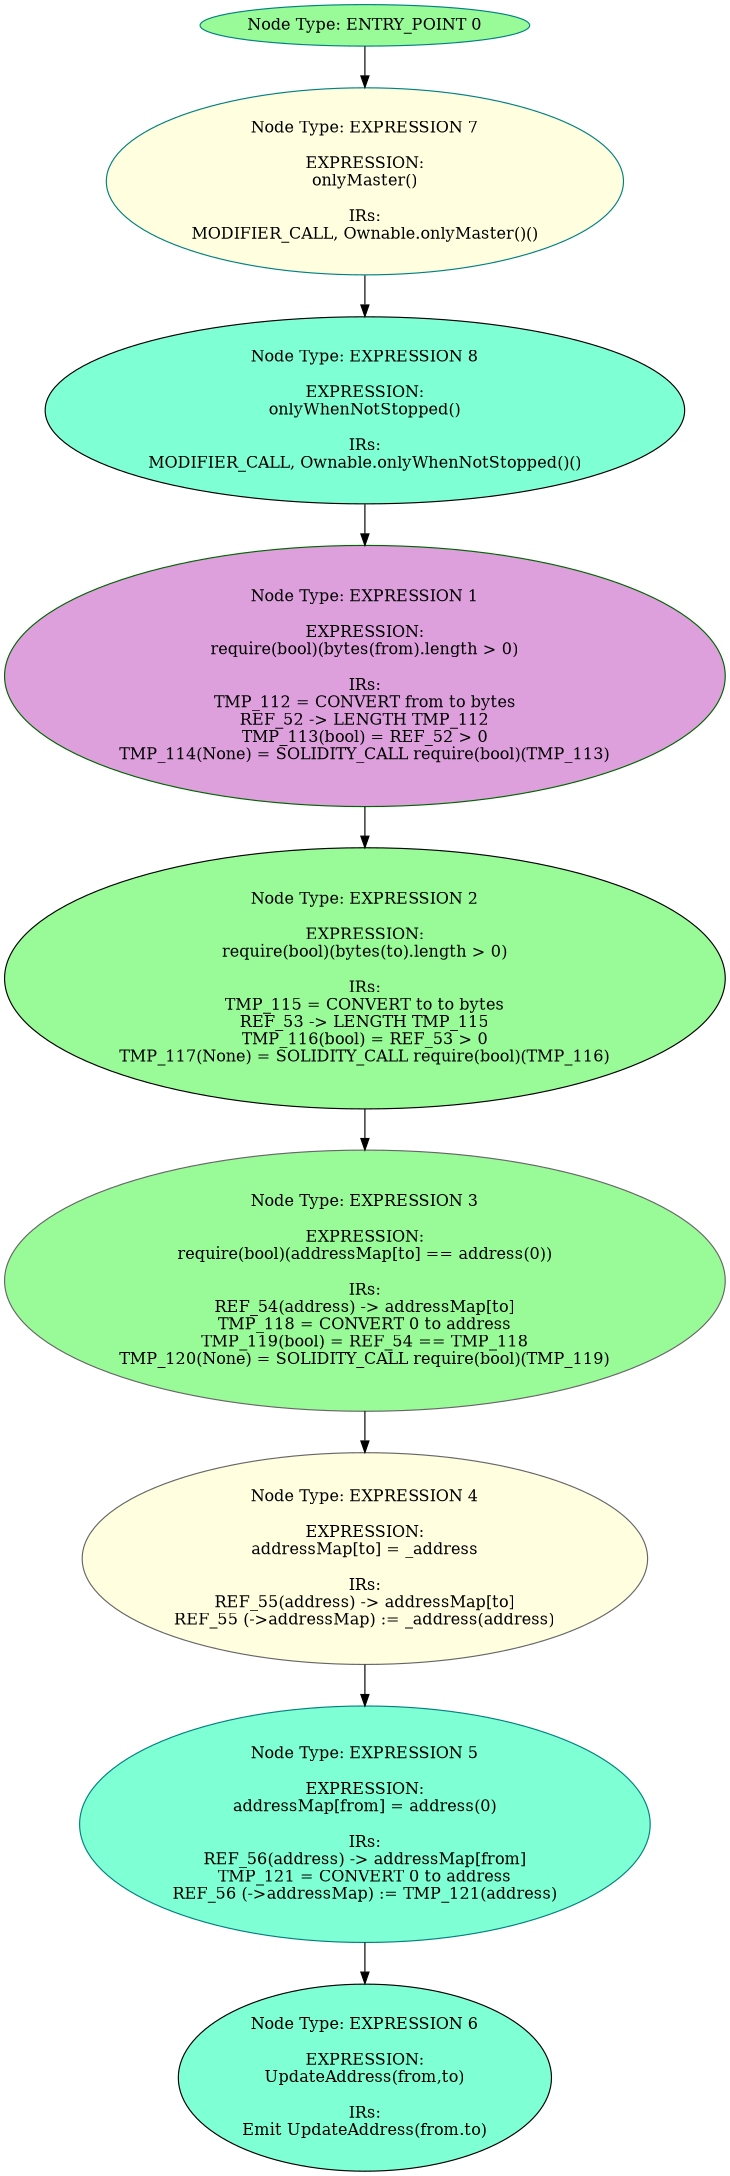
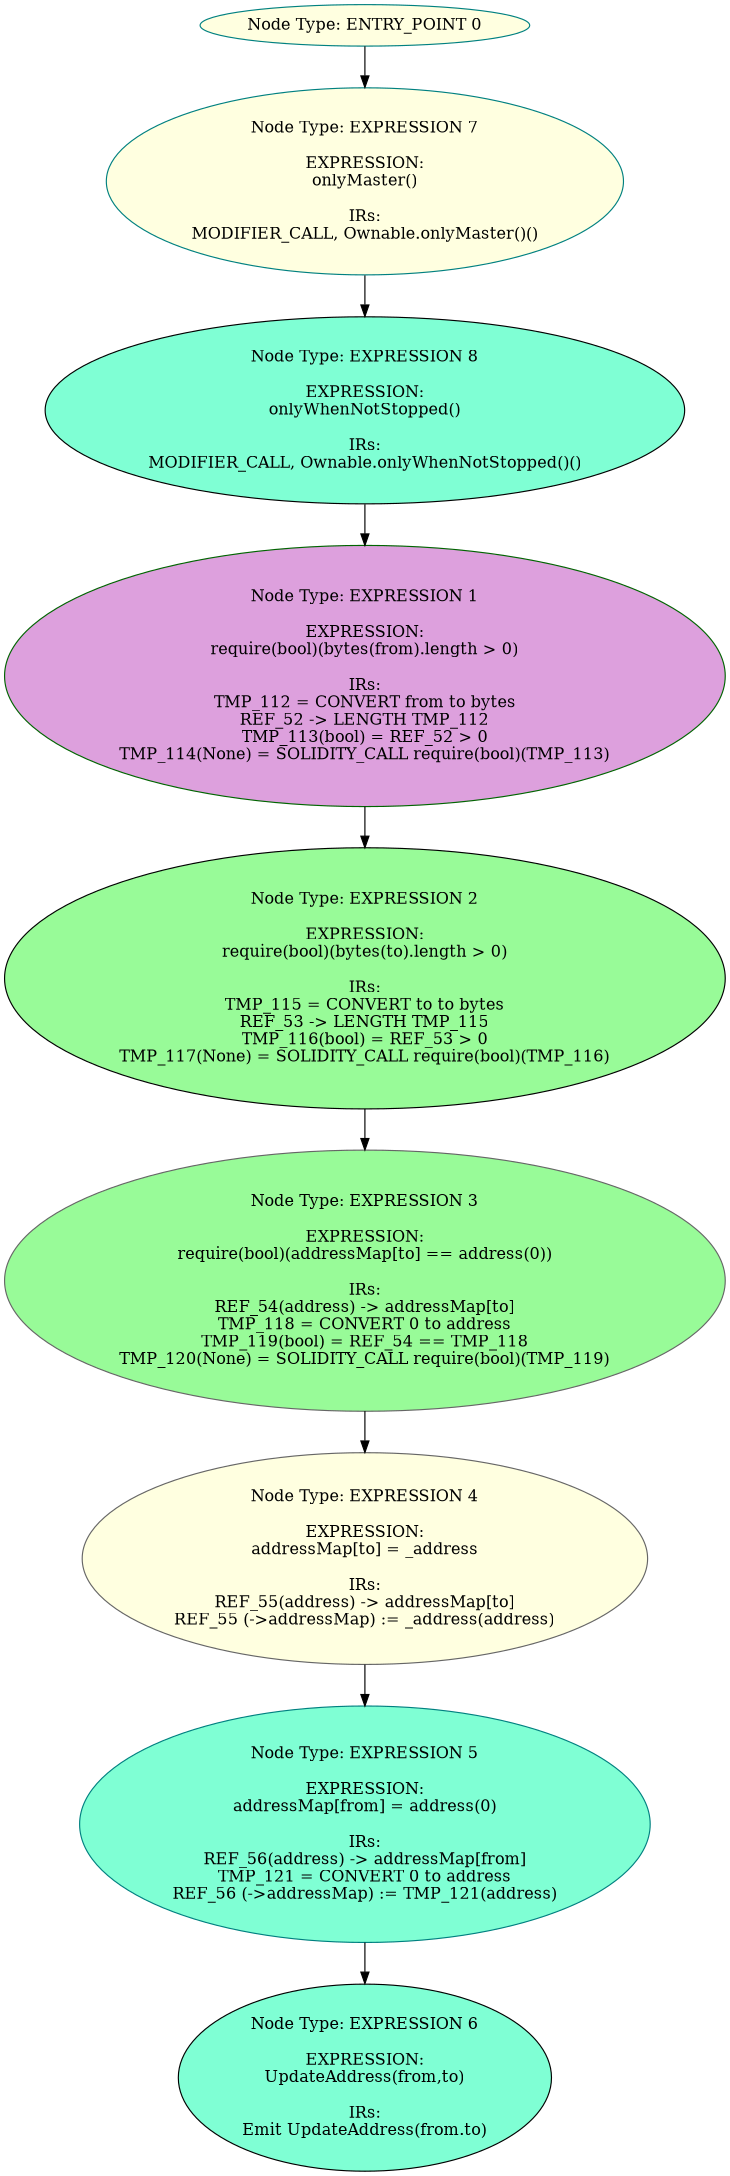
(365, 25) -> (365, 25)
